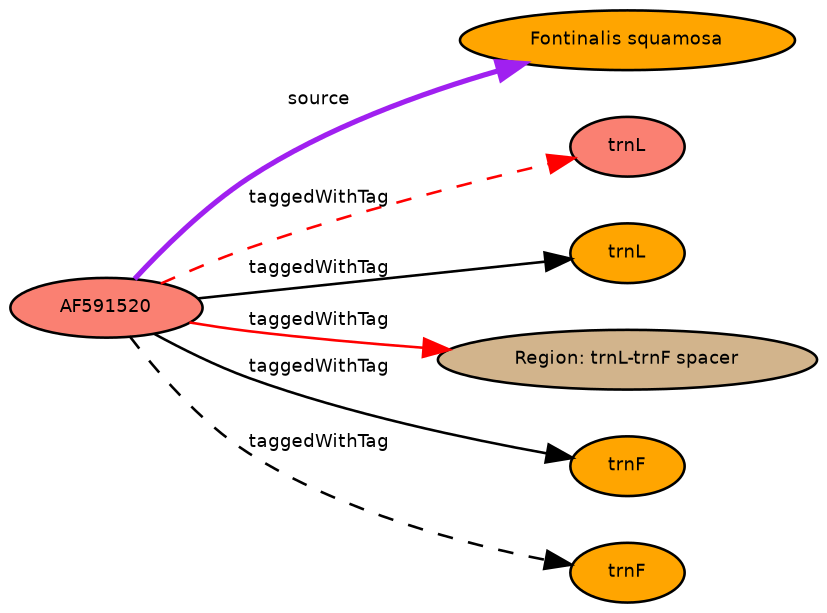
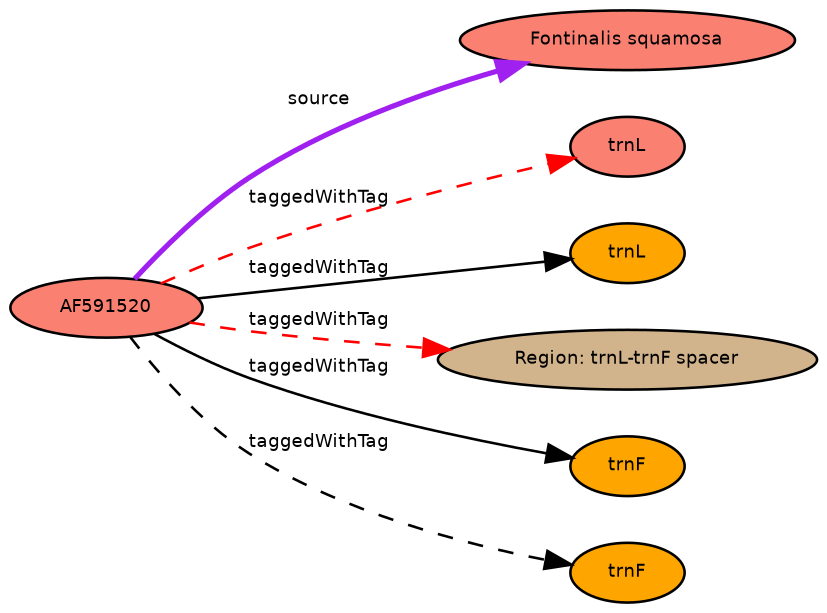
(627, 40) -> (627, 40)
(306, 337) -> (306, 337)
